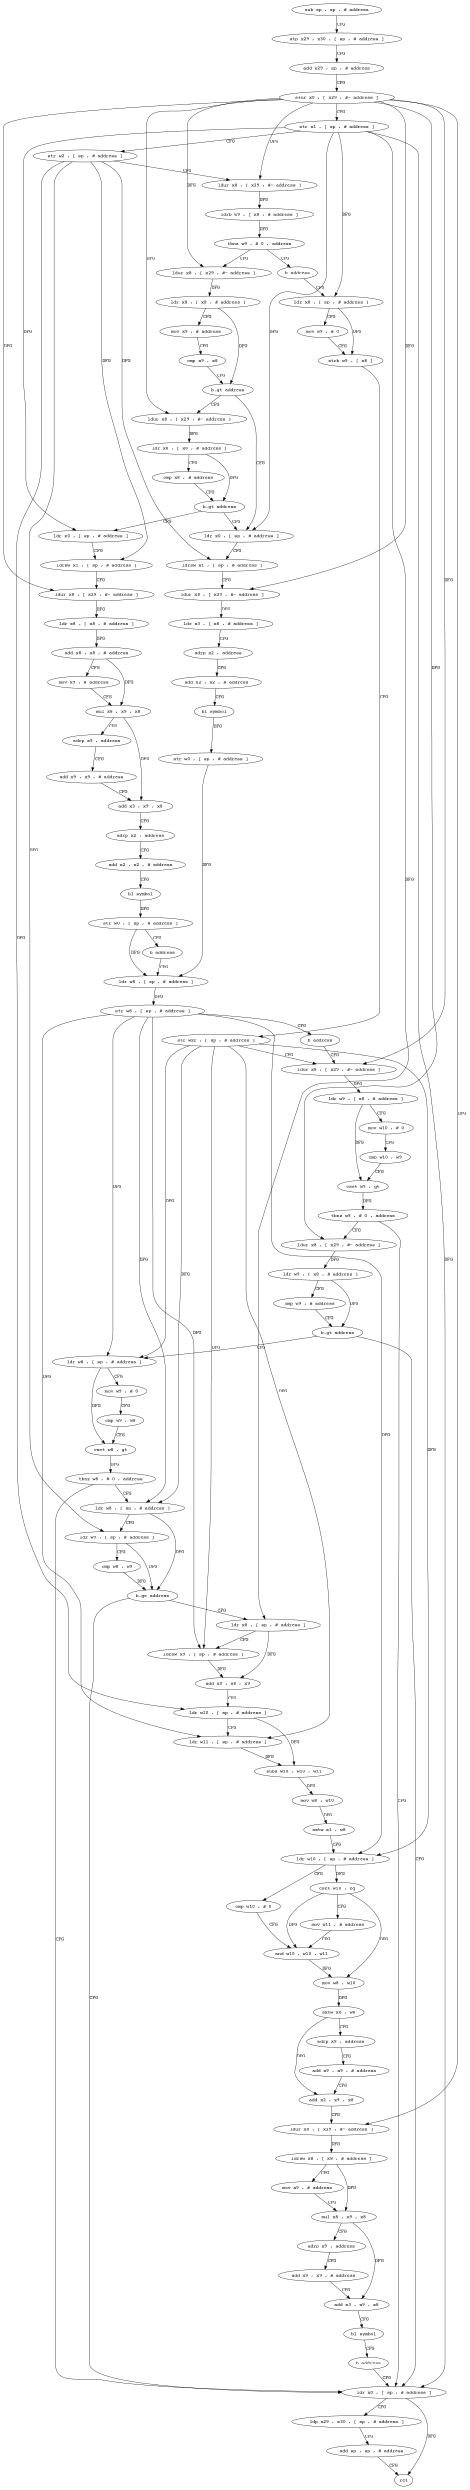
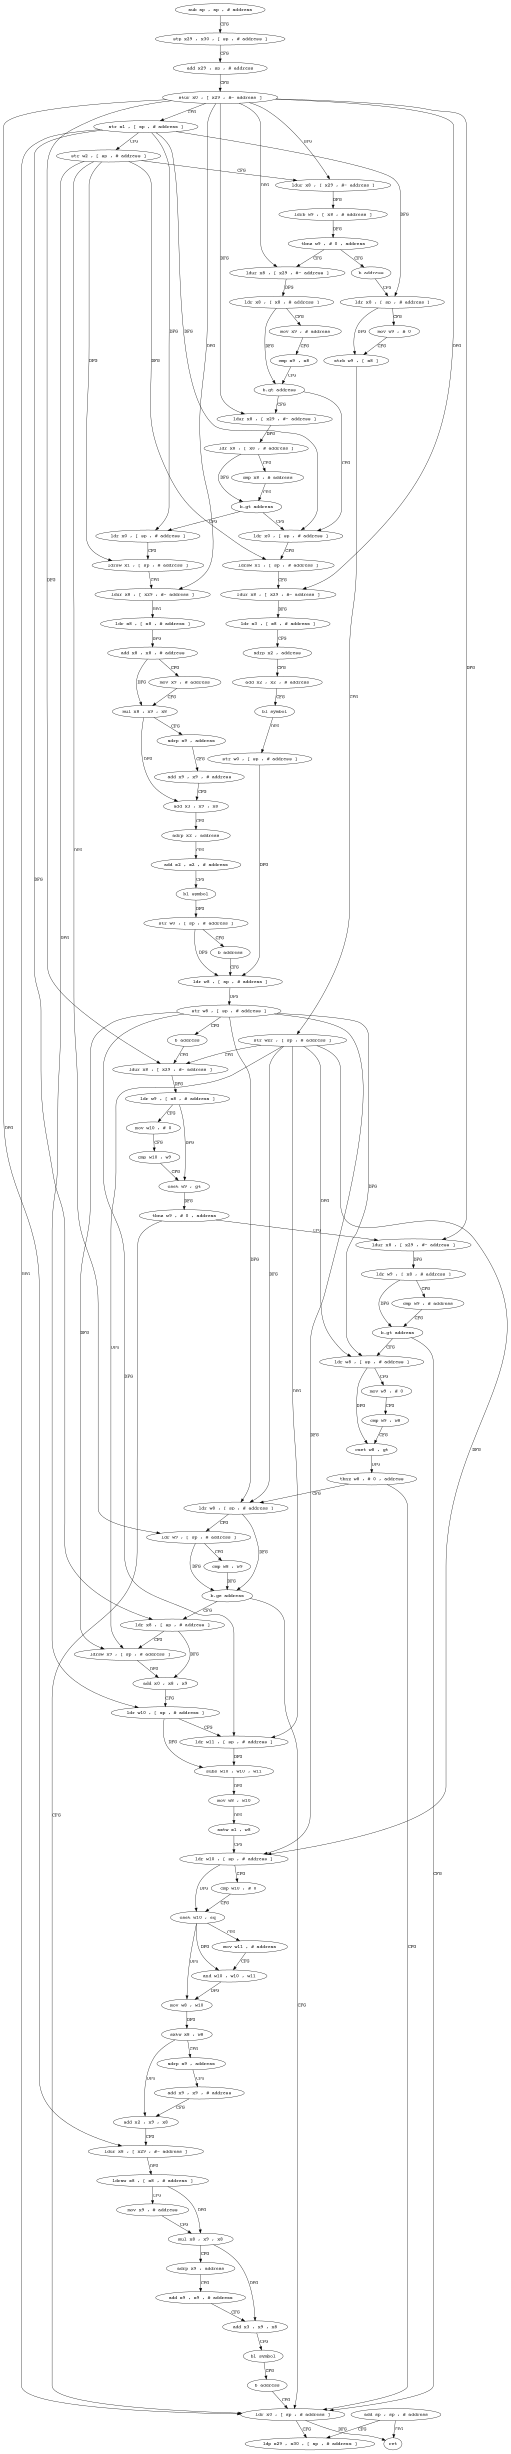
(270, 1931) -> (219, 1902)
(363, 2435) -> (355, 2429)
